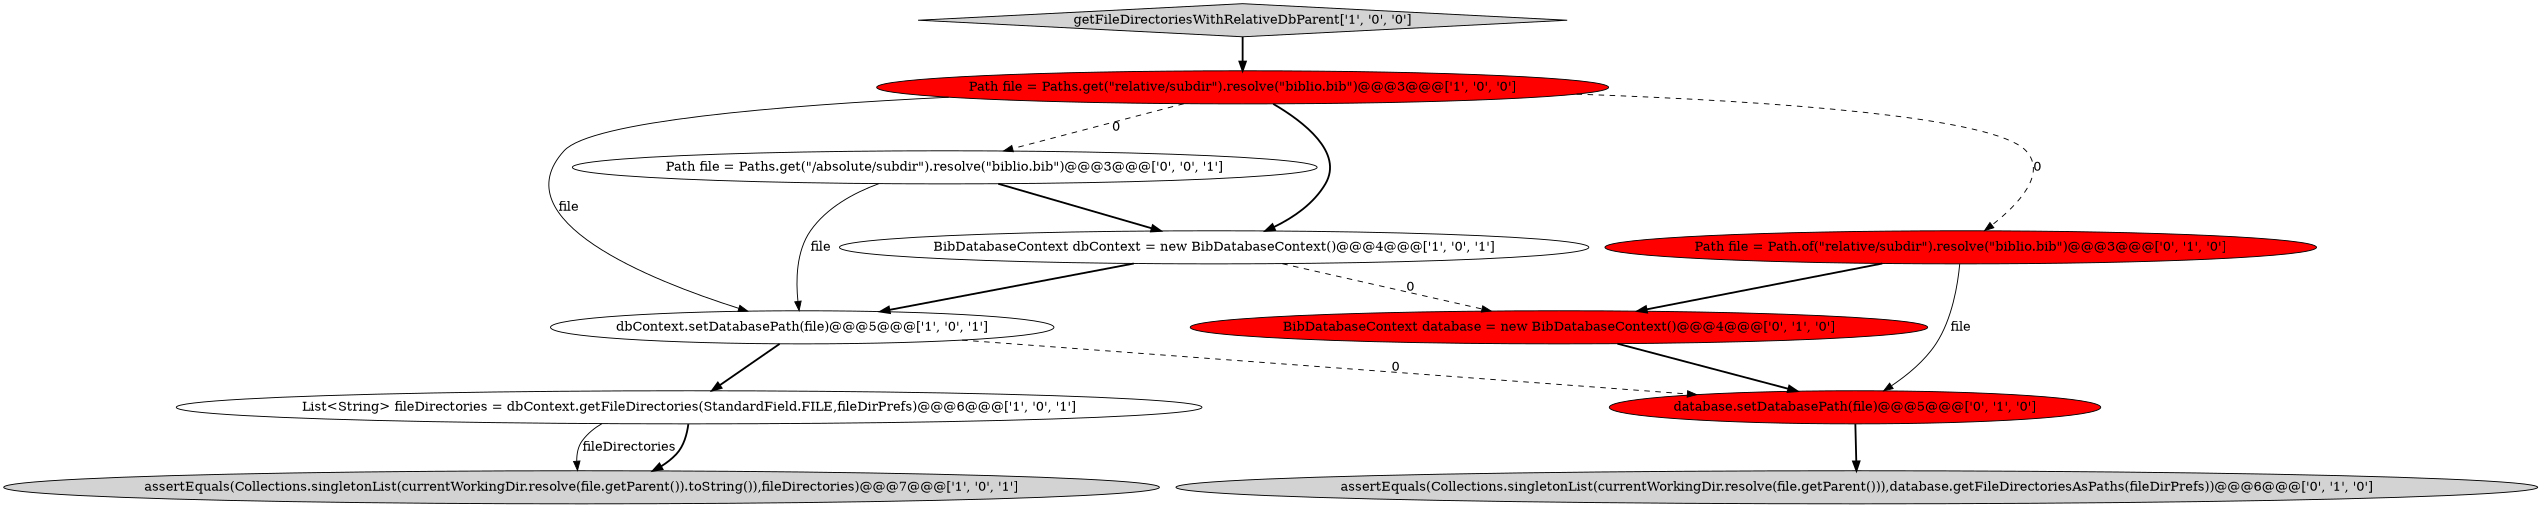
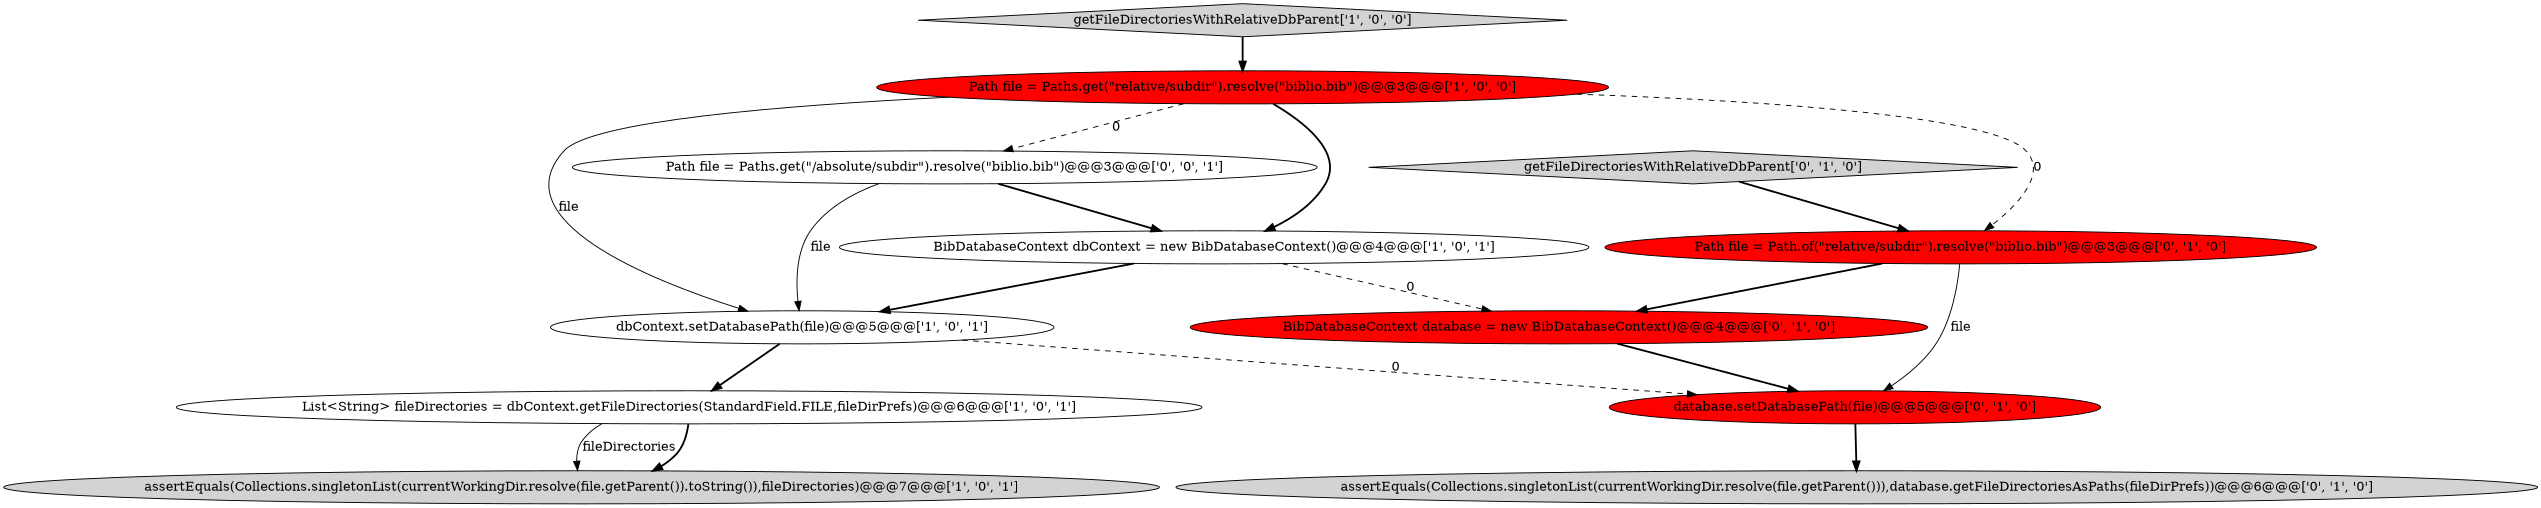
none -> (1693, 167)
